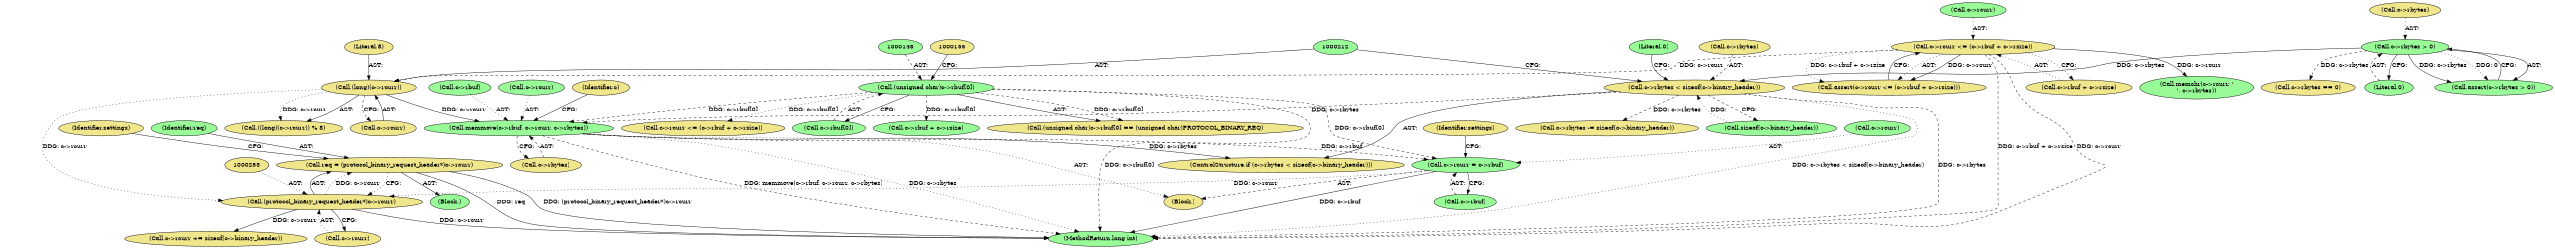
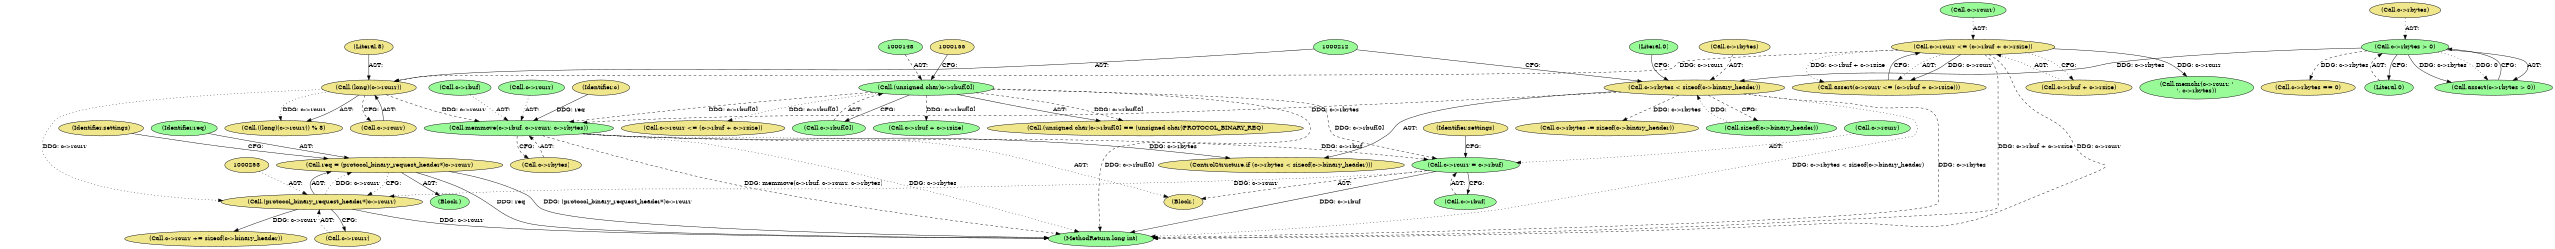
(430, 110) -> (430, 110)
(571, 110) -> (571, 110)
